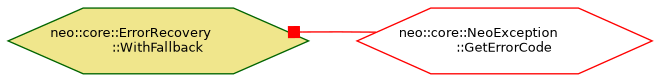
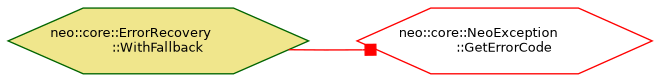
(339, 32) -> (325, 50)
